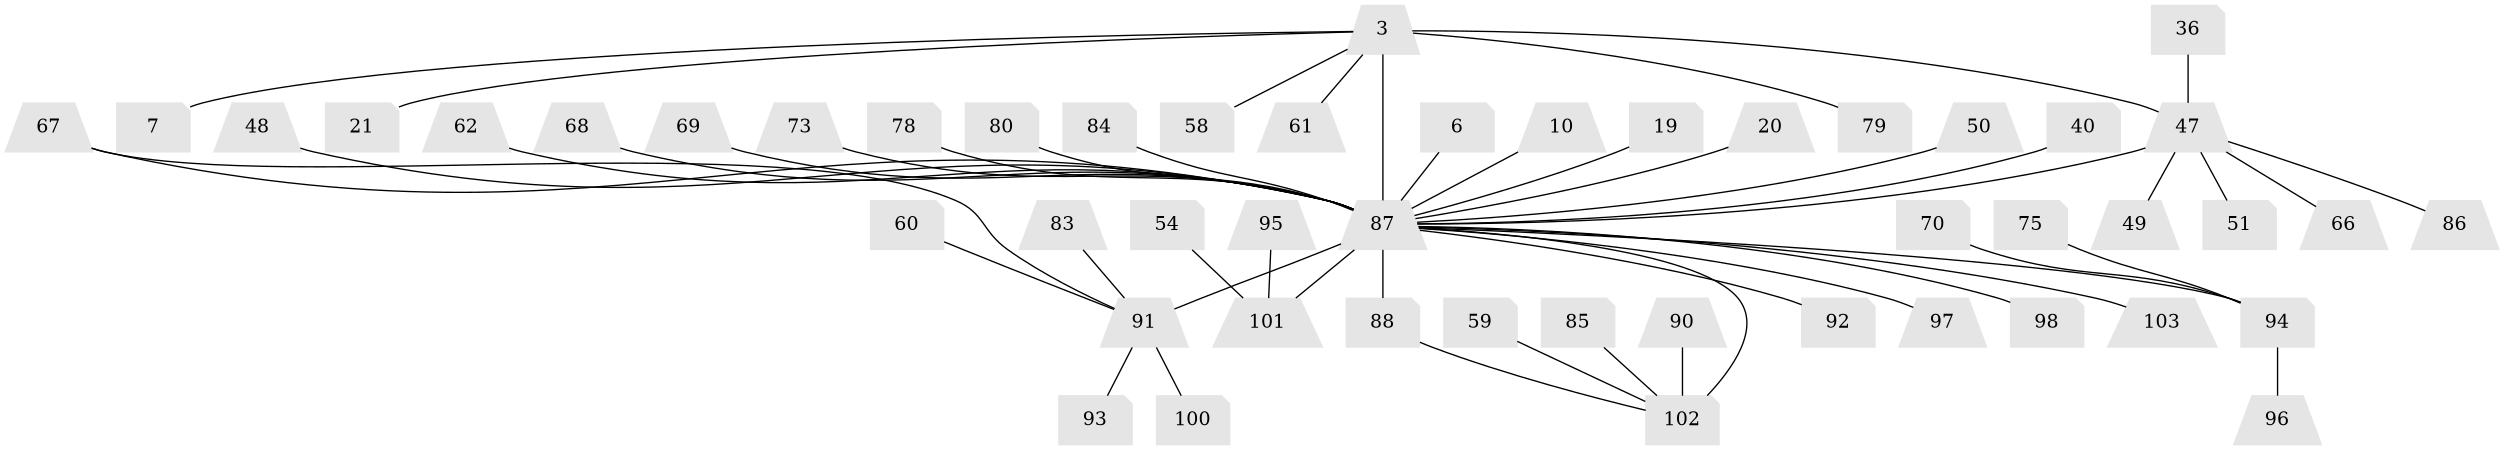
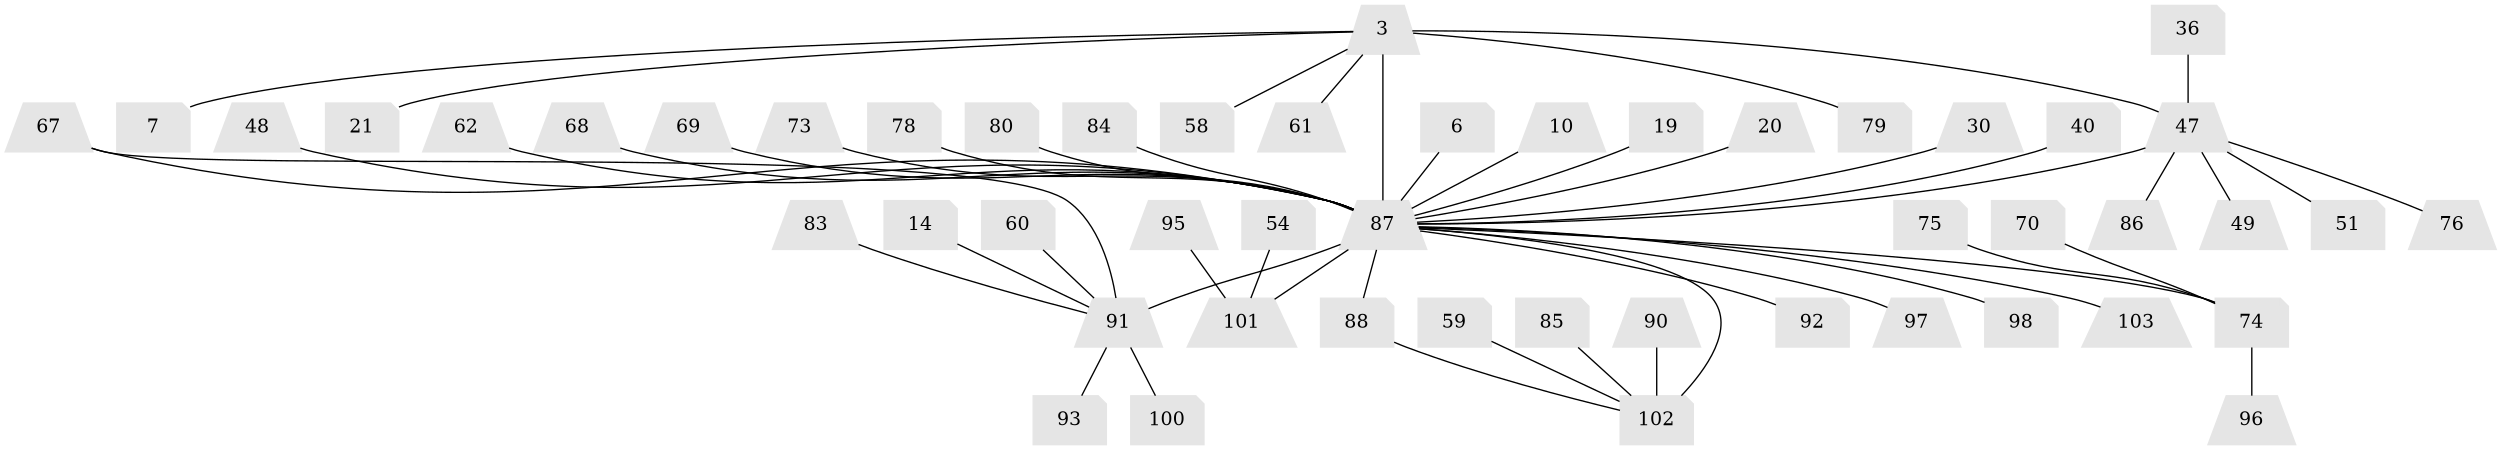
(1979, 127) -> (1979, 127)
none -> (921, 225)
(2344, 225) -> (2452, 225)
(2278, 323) -> (2252, 323)
